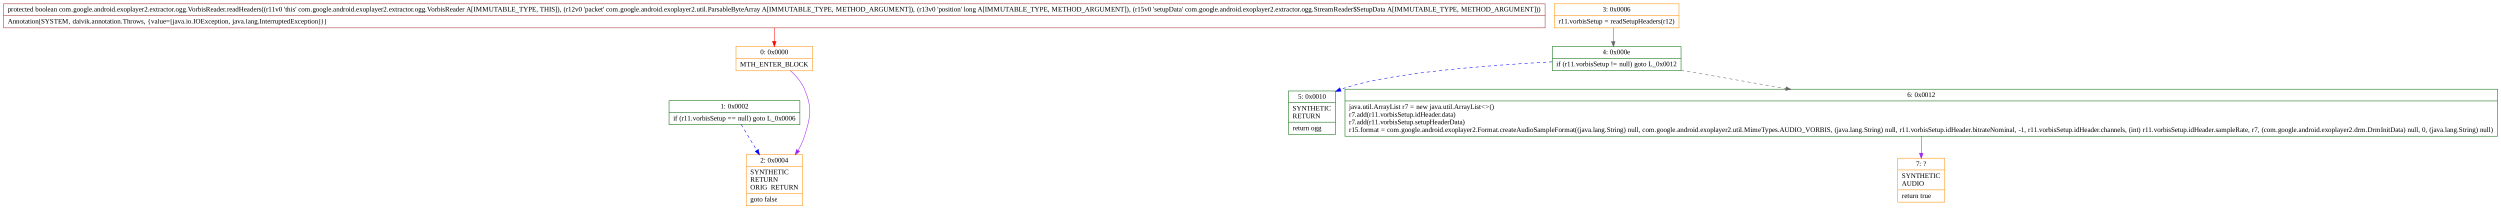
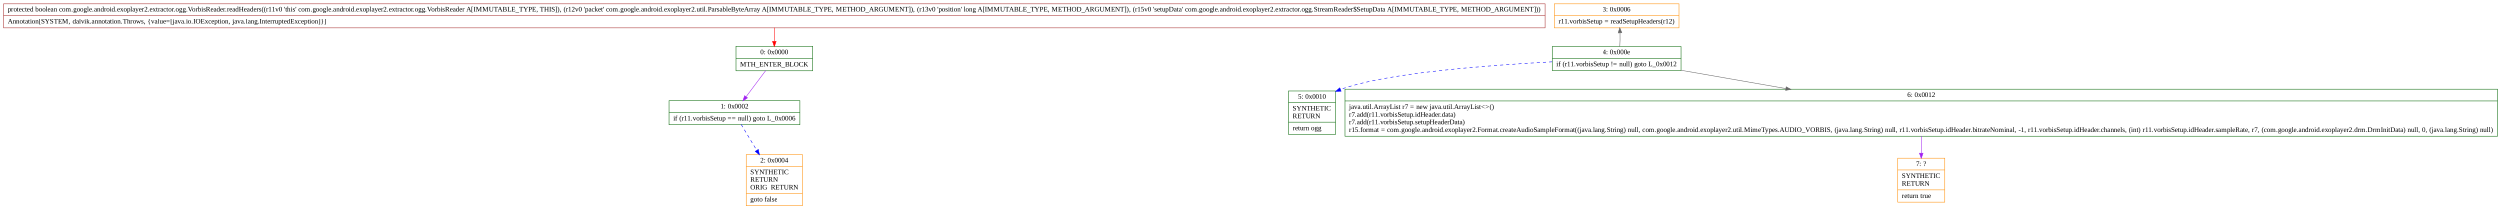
(1613, 35) -> (1620, 40)
(774, 59) -> (774, 59)
(1733, 79) -> (1733, 79)
(810, 109) -> (756, 84)
(1913, 183) -> (1916, 183)
